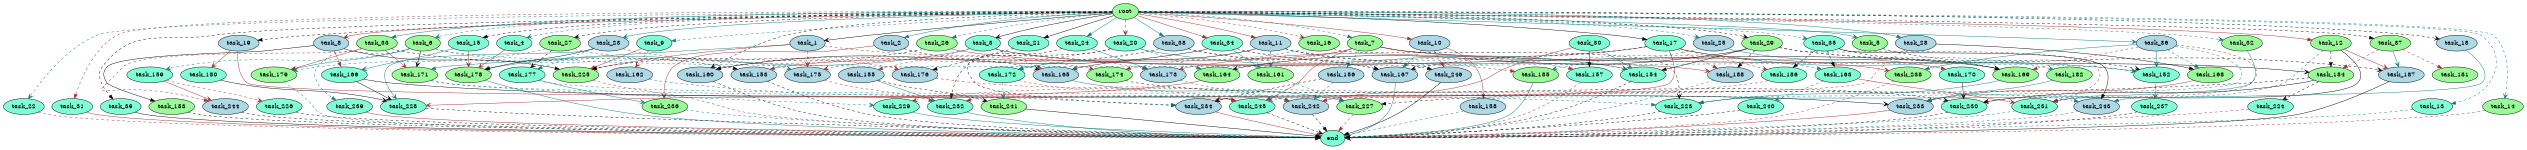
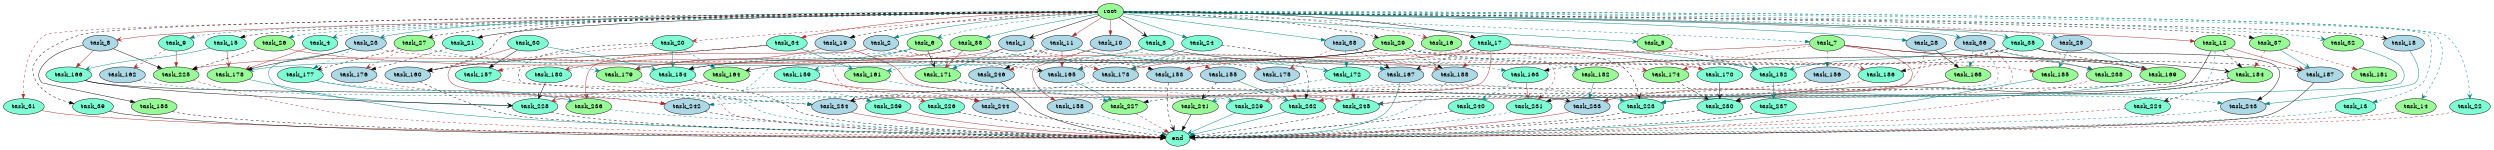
(1471, 19) -> (1564, 18)
(611, 61) -> none
(1327, 88) -> none
